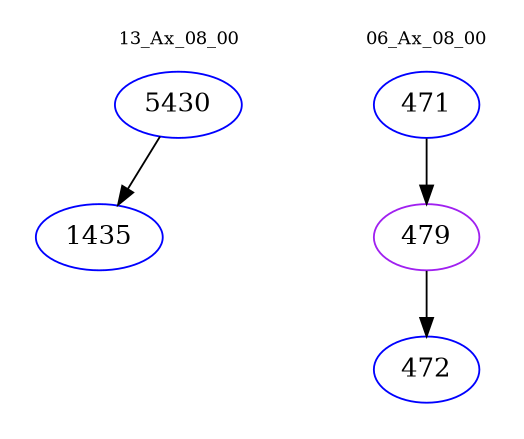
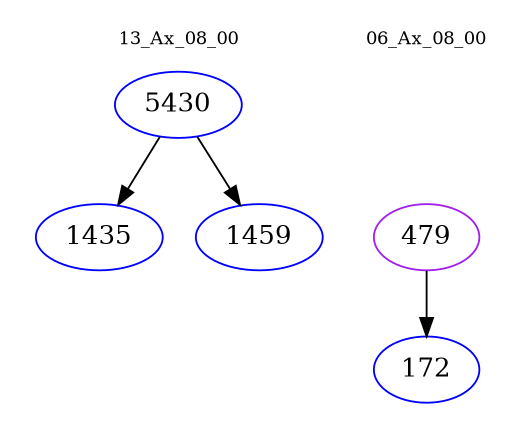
(427, 105) -> none
none -> (259, 237)
(427, 370) -> (427, 370)
